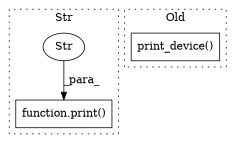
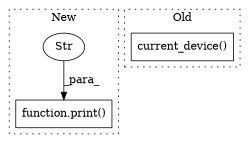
(64, 18) -> (64, 18)
(175, 47) -> (182, 47)
